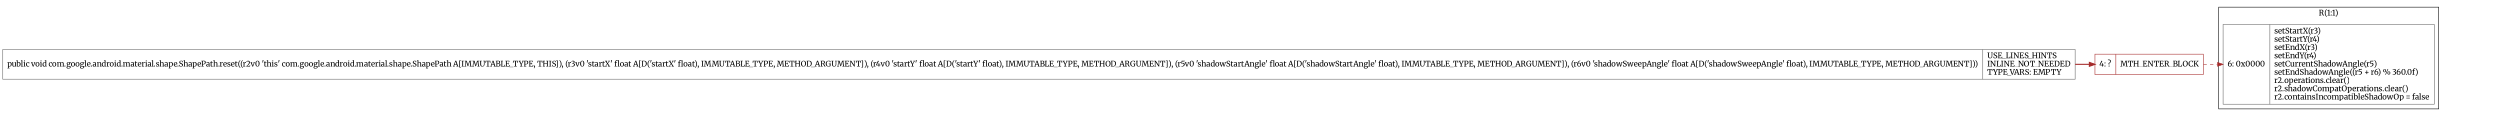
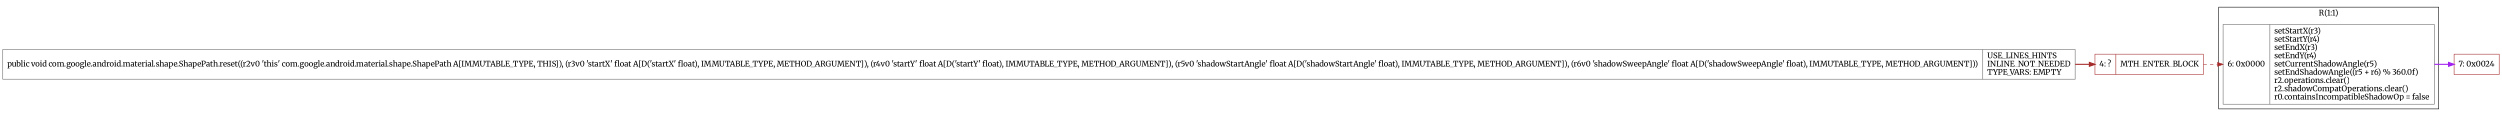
none -> (2477, 64)
(2352, 97) -> (2352, 97)
